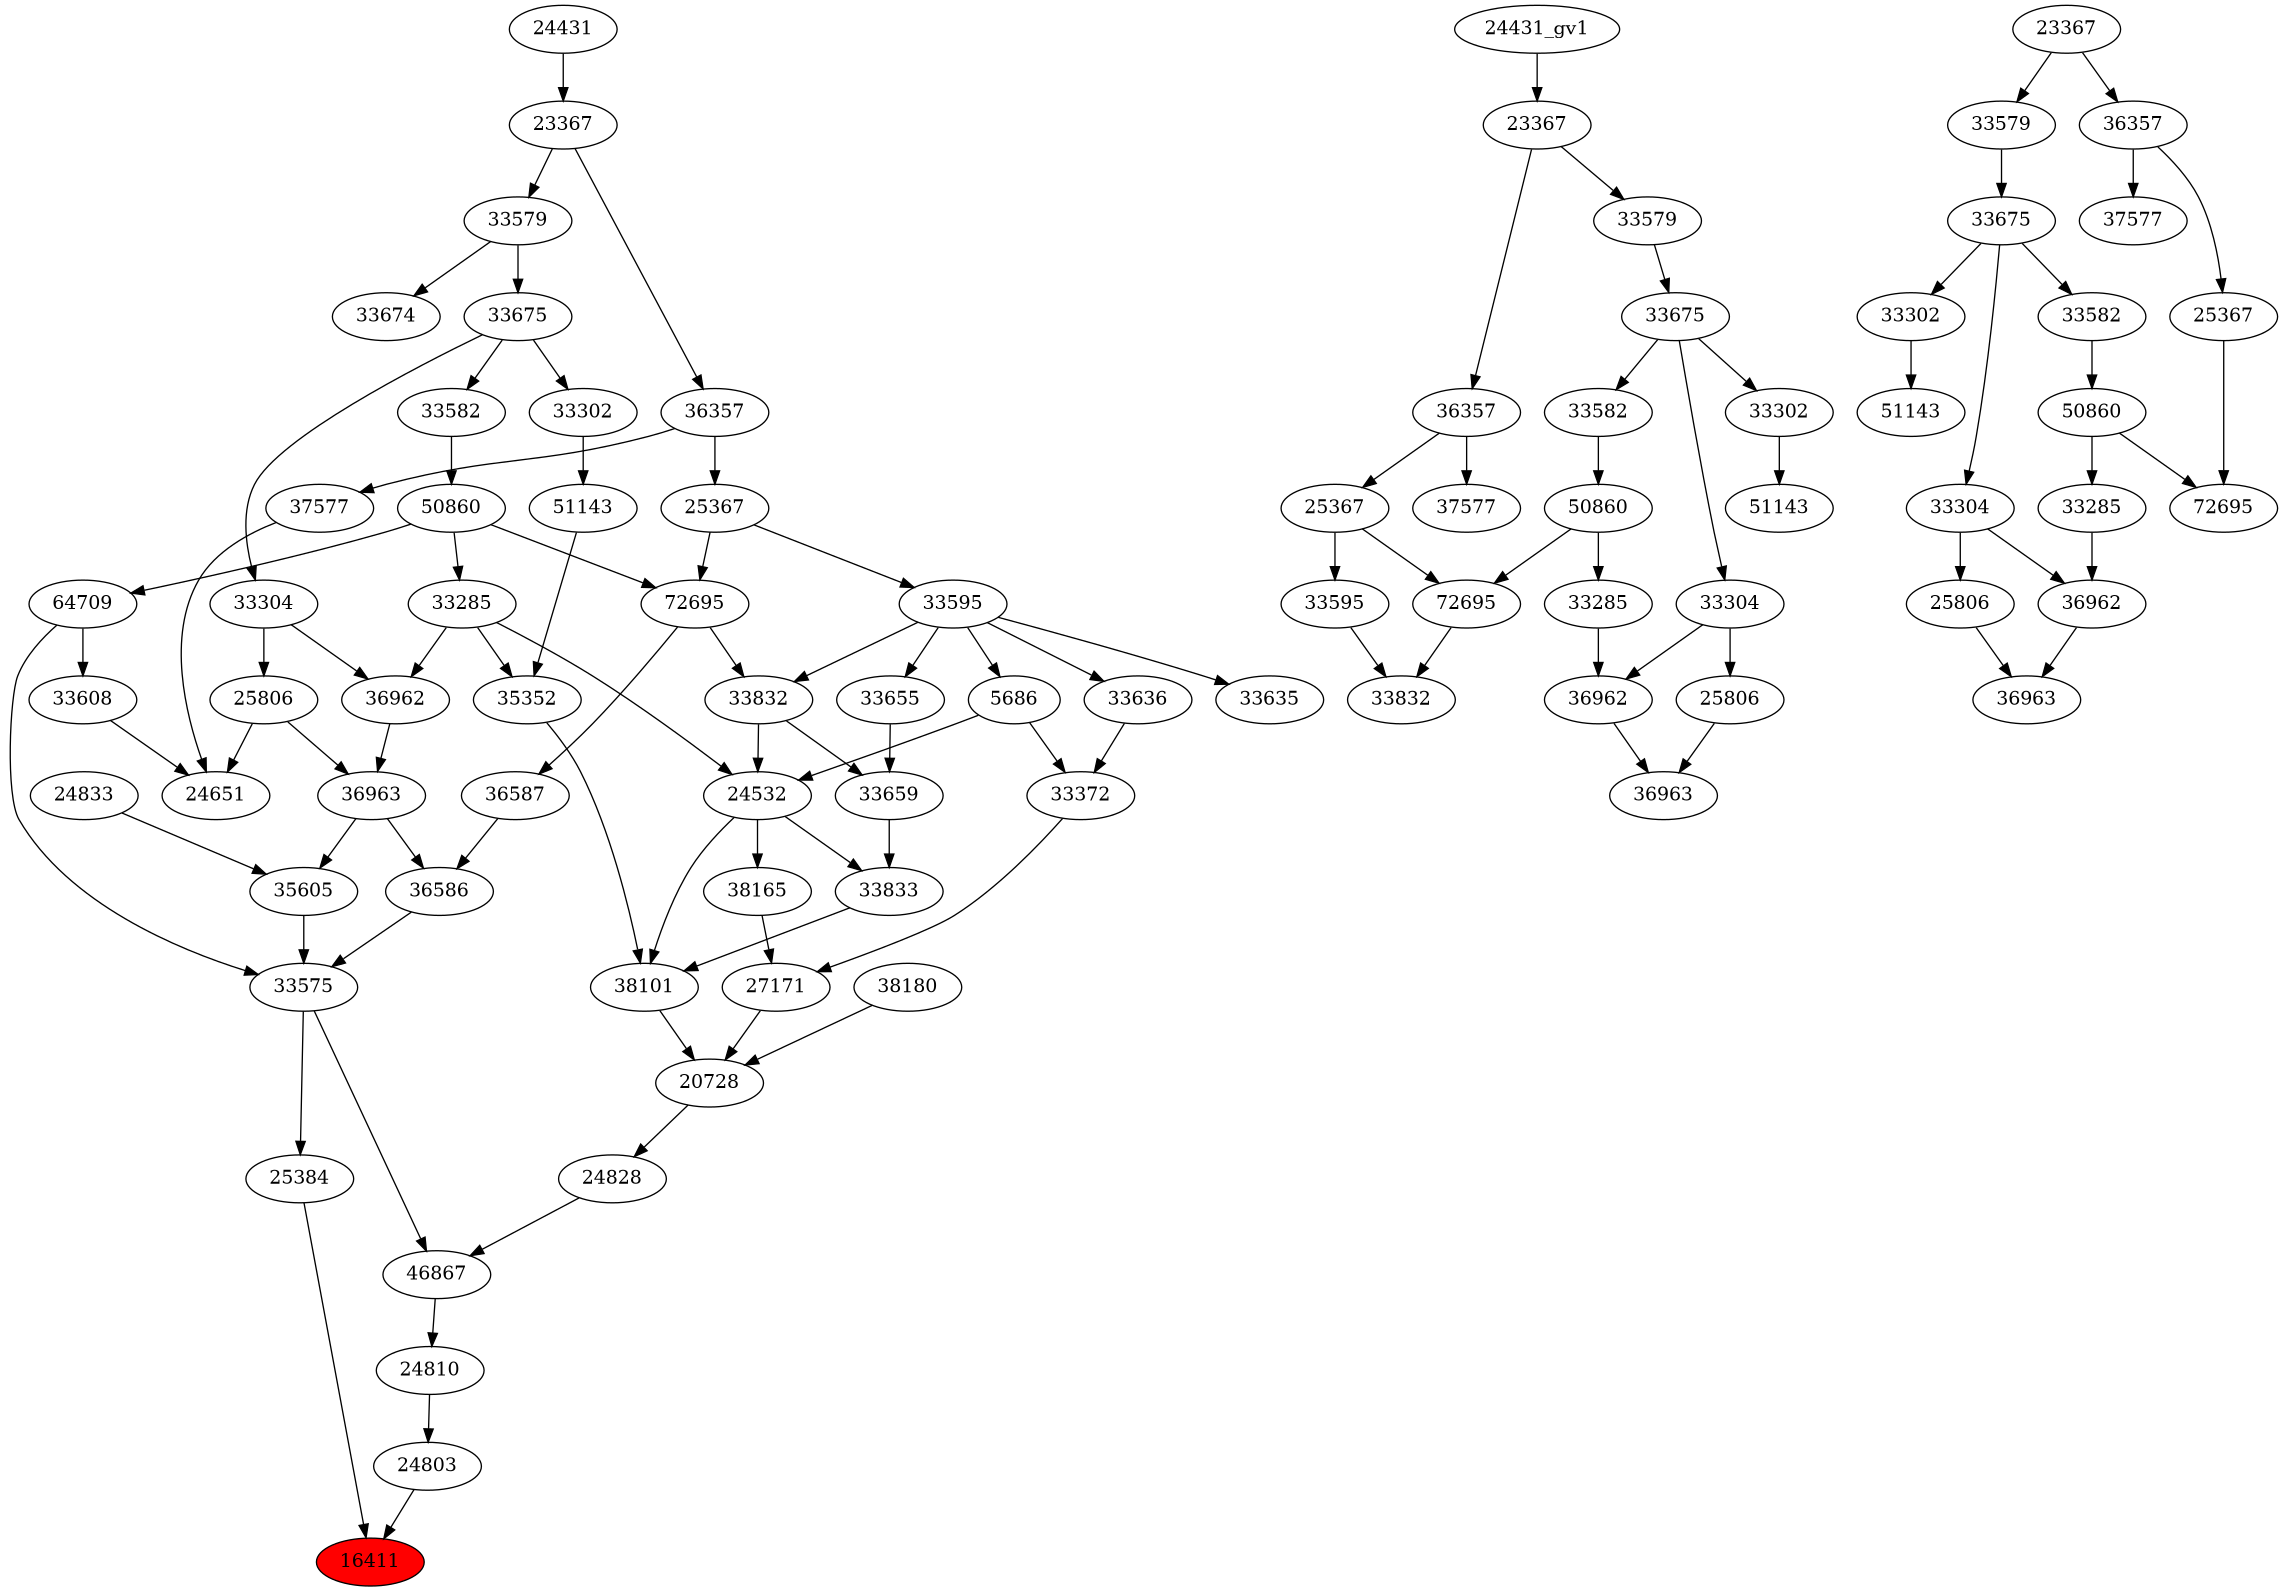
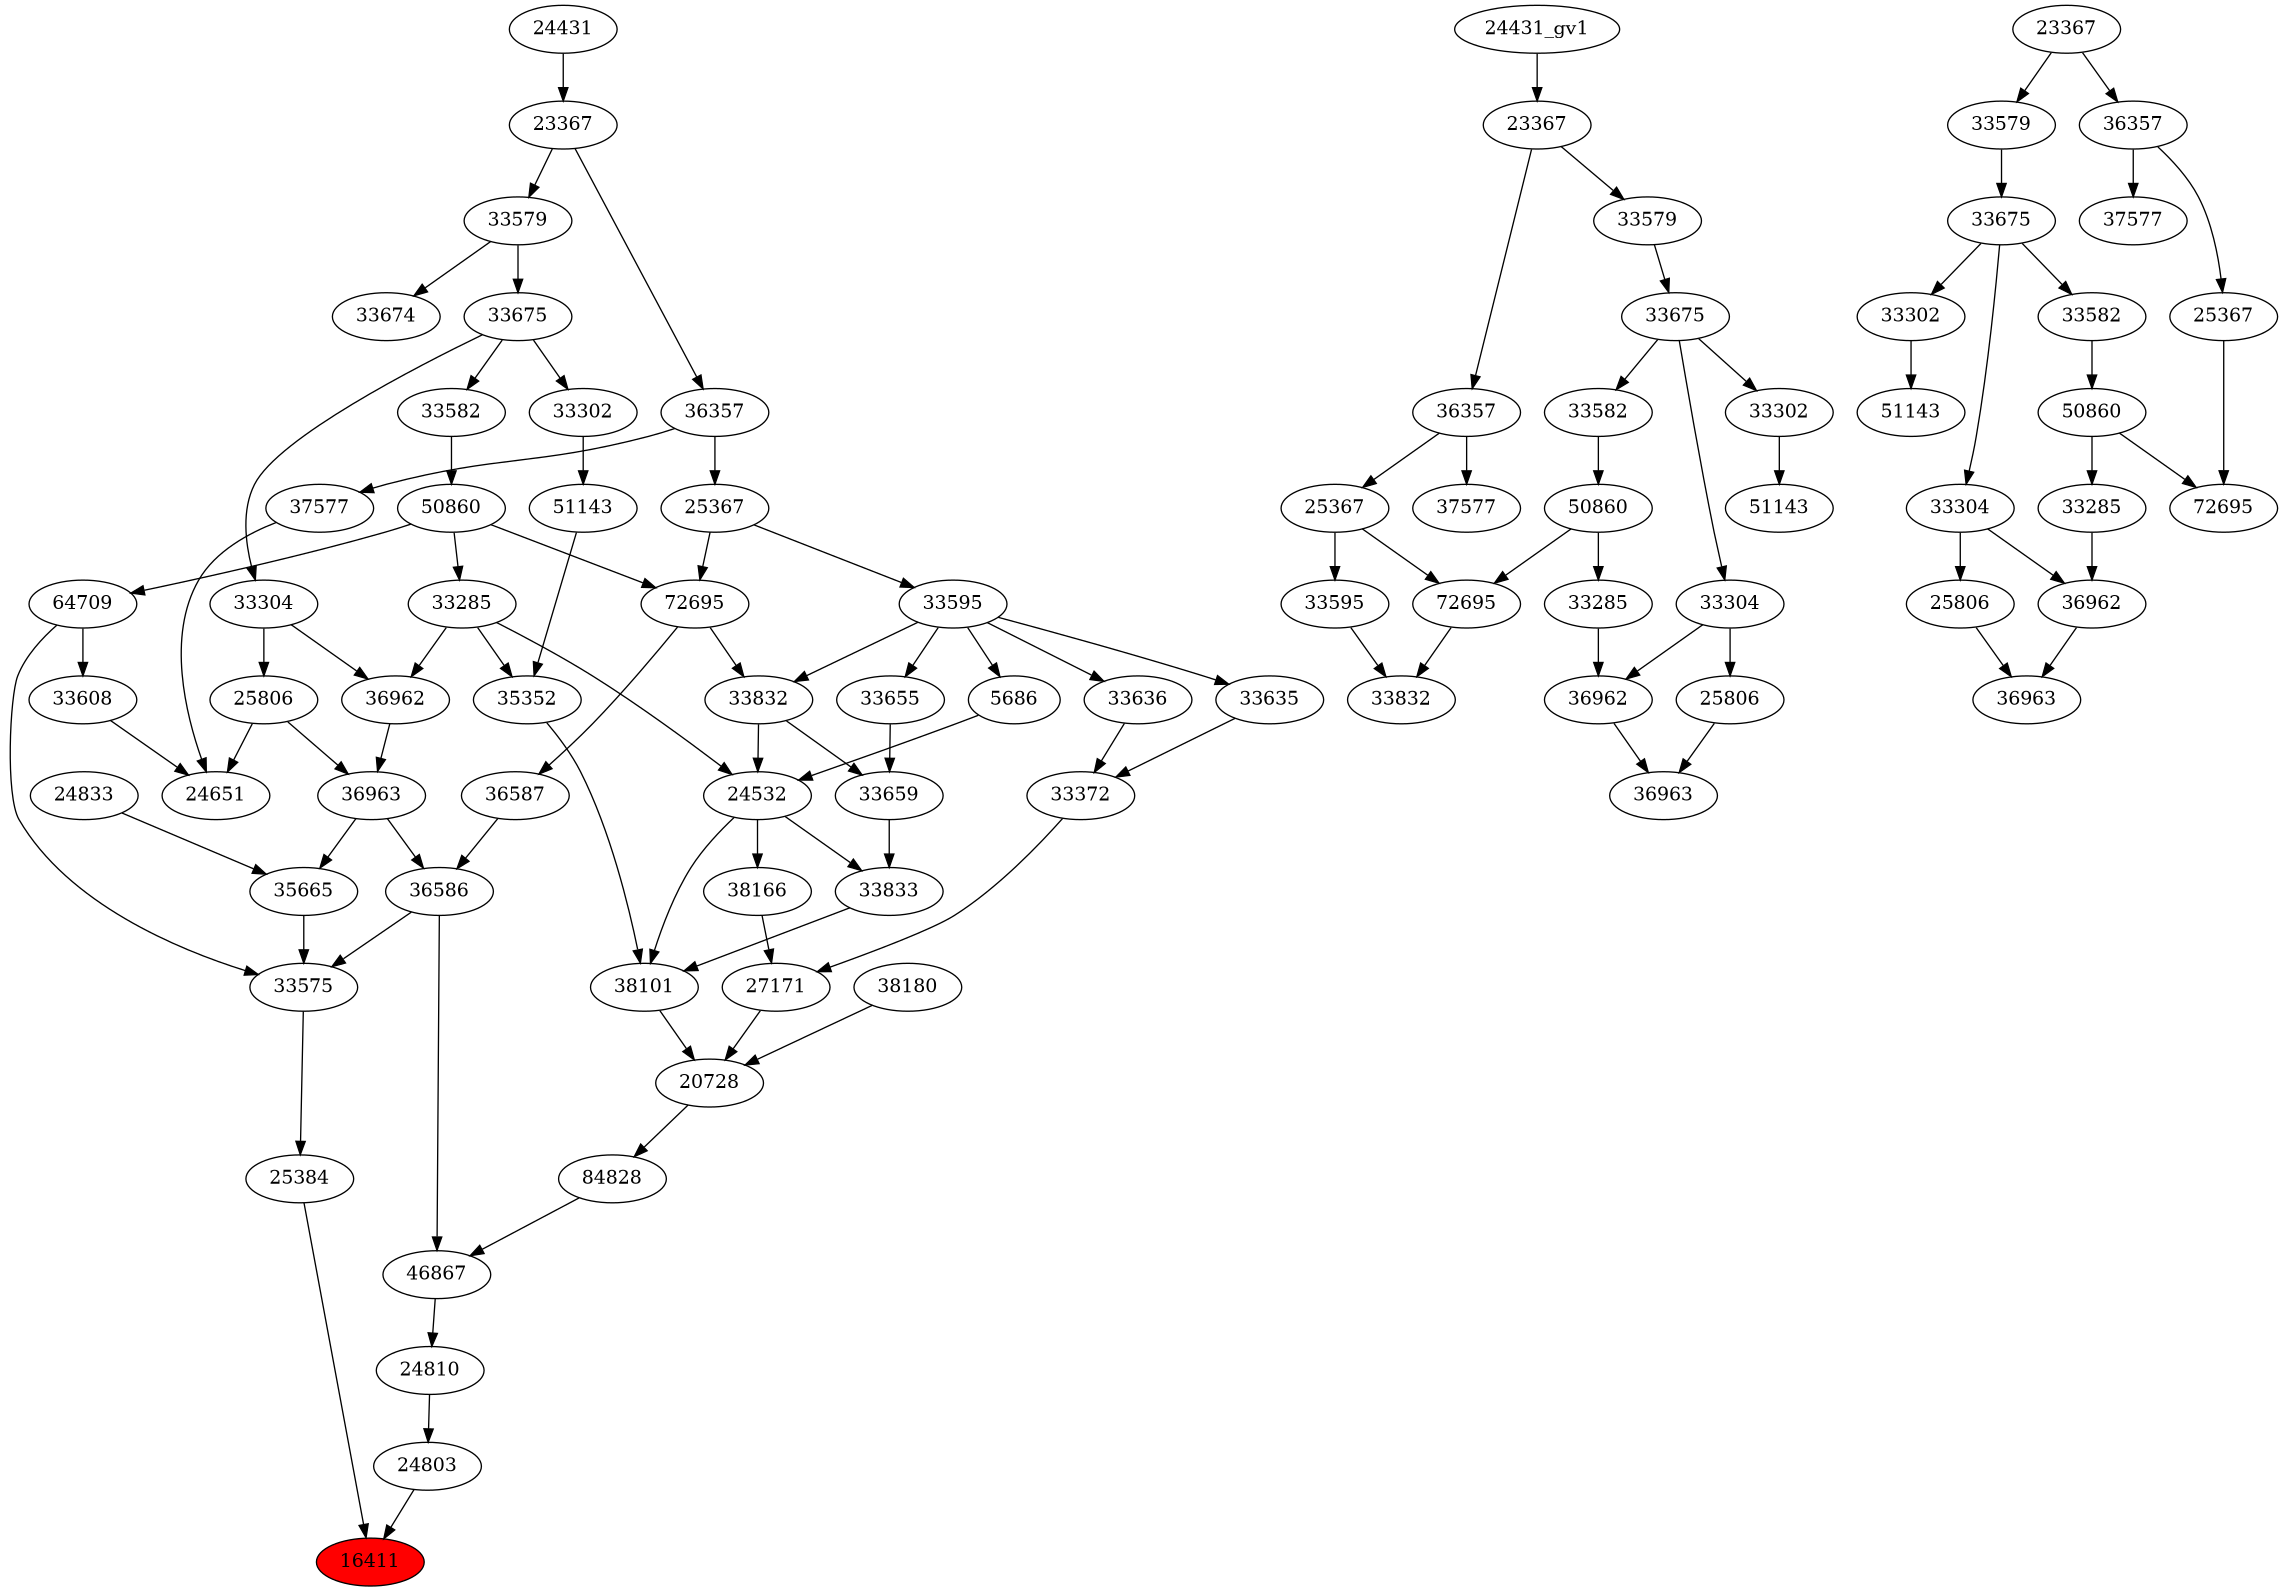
(1043, 742) -> (1182, 745)
(304, 891) -> (304, 891)
(757, 891) -> (757, 891)
(367, 1125) -> (438, 1076)
(612, 1179) -> (612, 1179)
